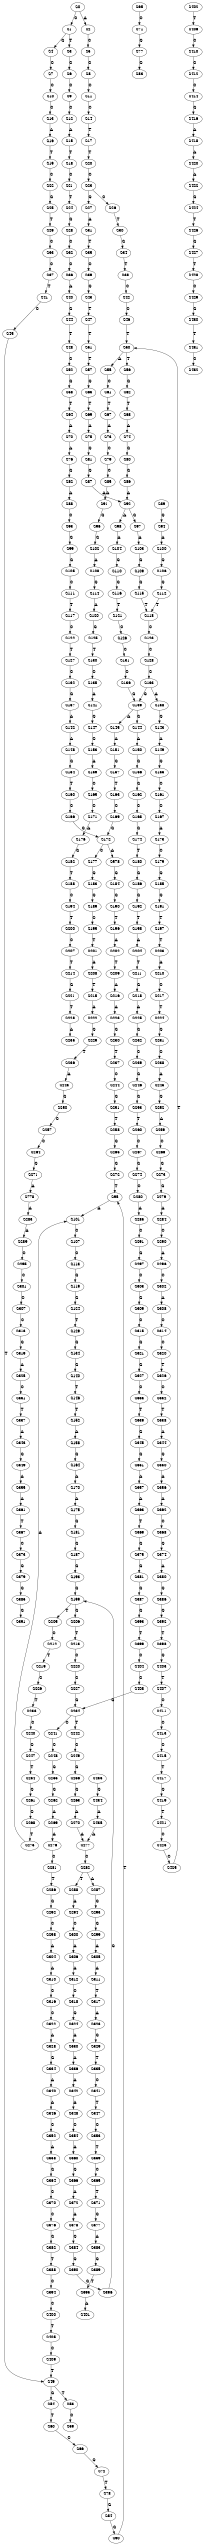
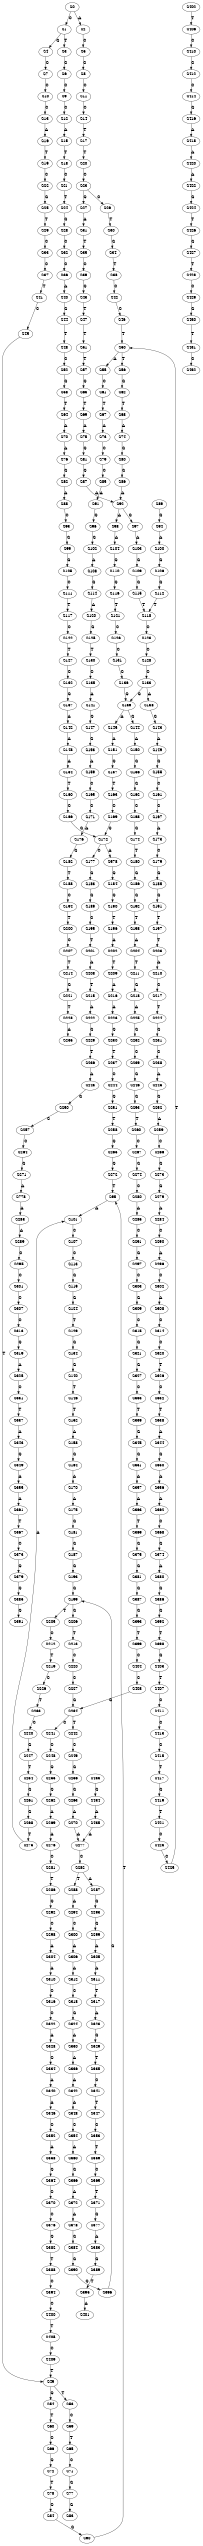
(72, 761) -> (69, 761)
none -> (70, 2437)
